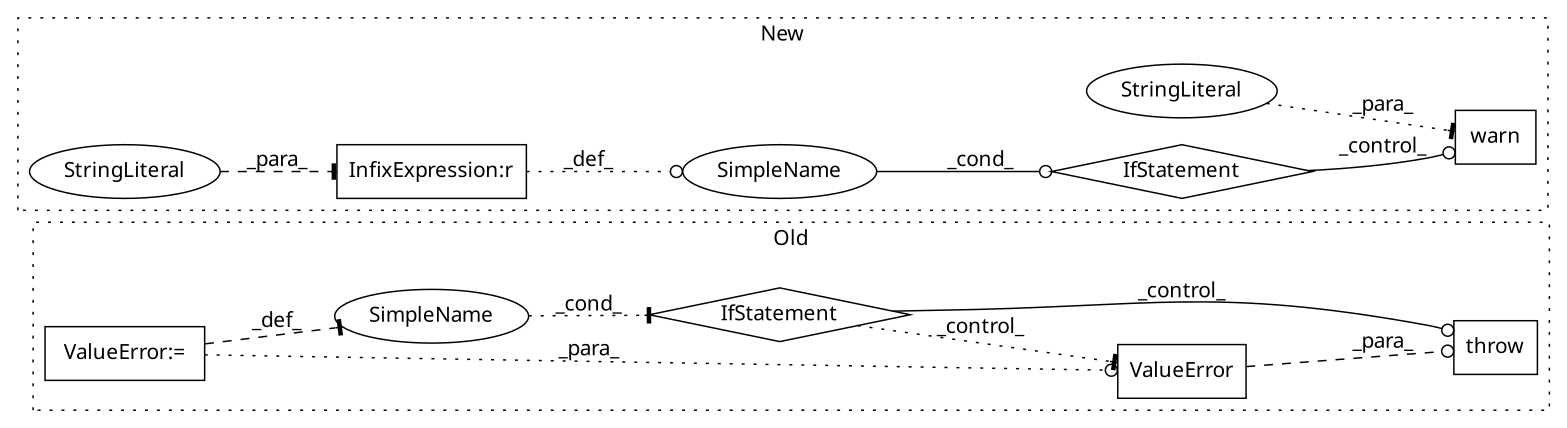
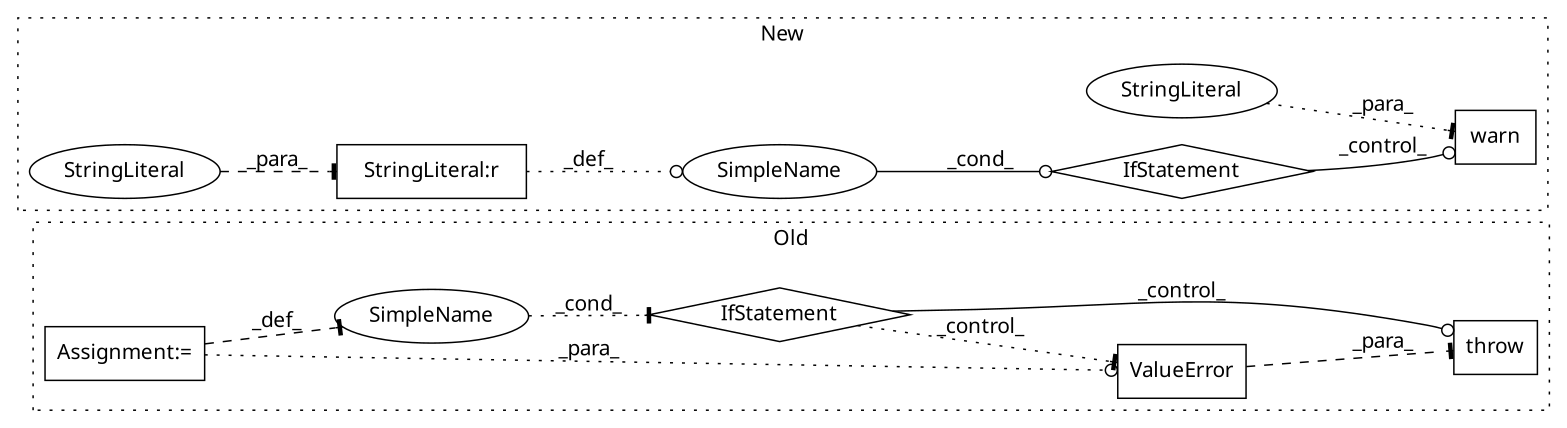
(432, 172) -> (432, 172)
(125, 354) -> (125, 354)
(1344, 359) -> (1344, 359)
